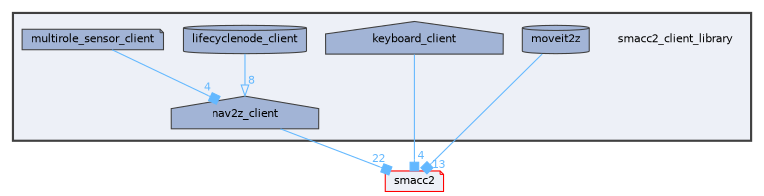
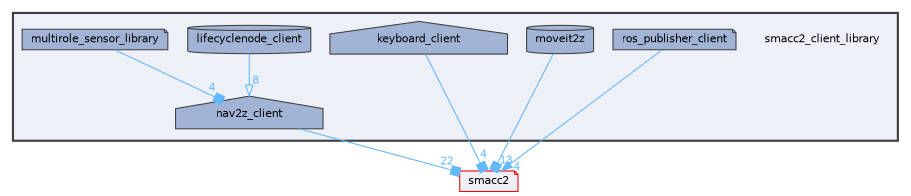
(93, 40) -> (95, 40)
none -> (674, 40)
